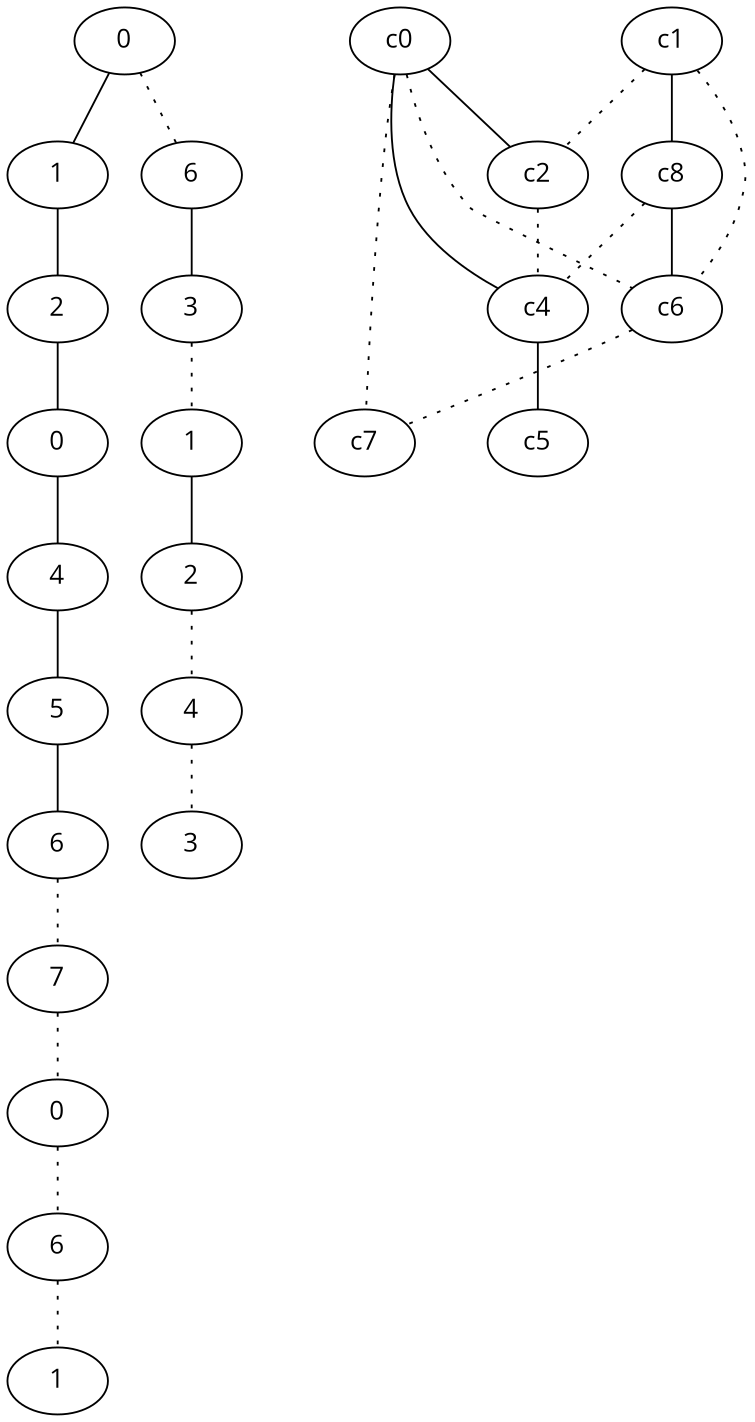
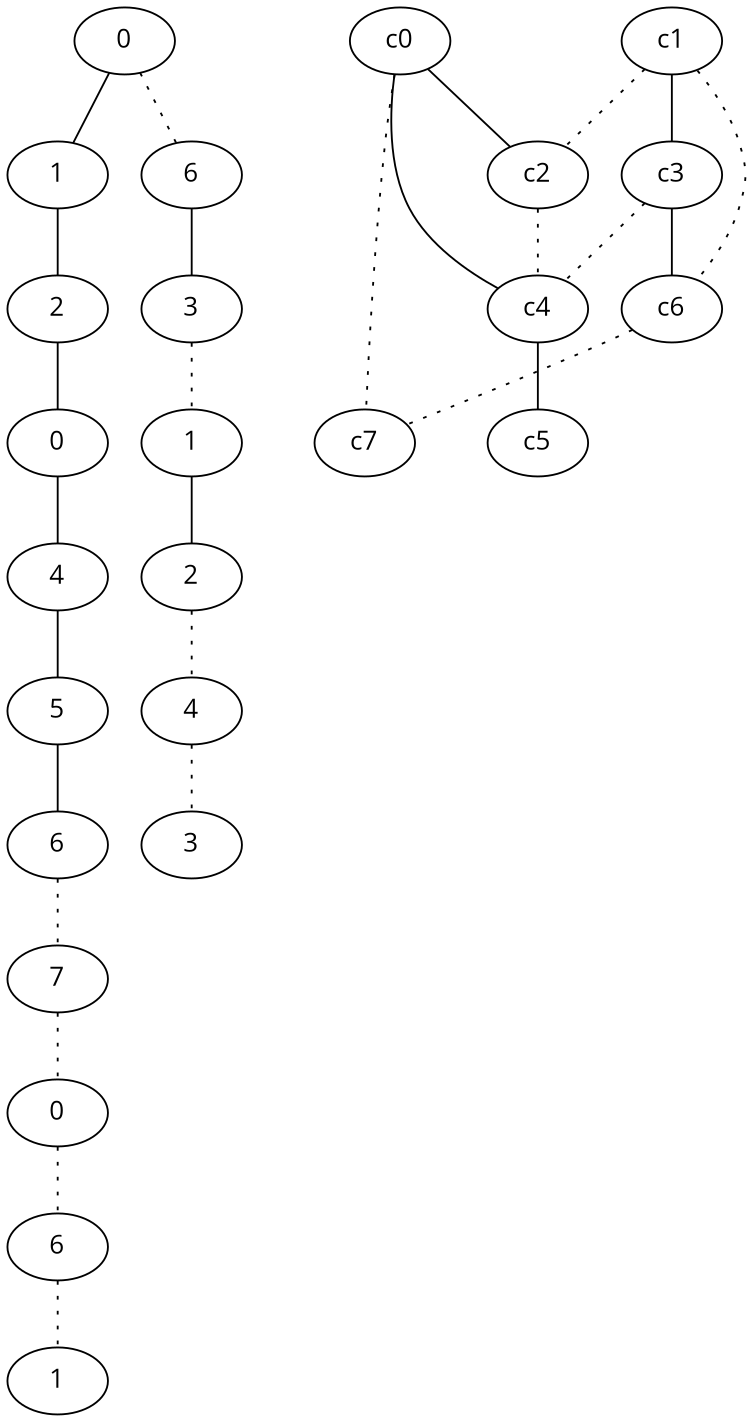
(672, 175) -> (672, 175)
(484, 216) -> none
